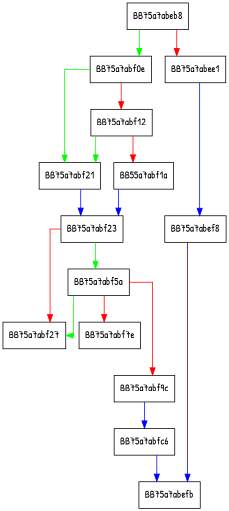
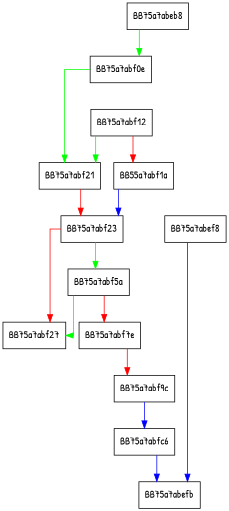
(195, 69) -> none
(121, 92) -> none
(81, 199) -> (81, 199)
(153, 313) -> (127, 358)
